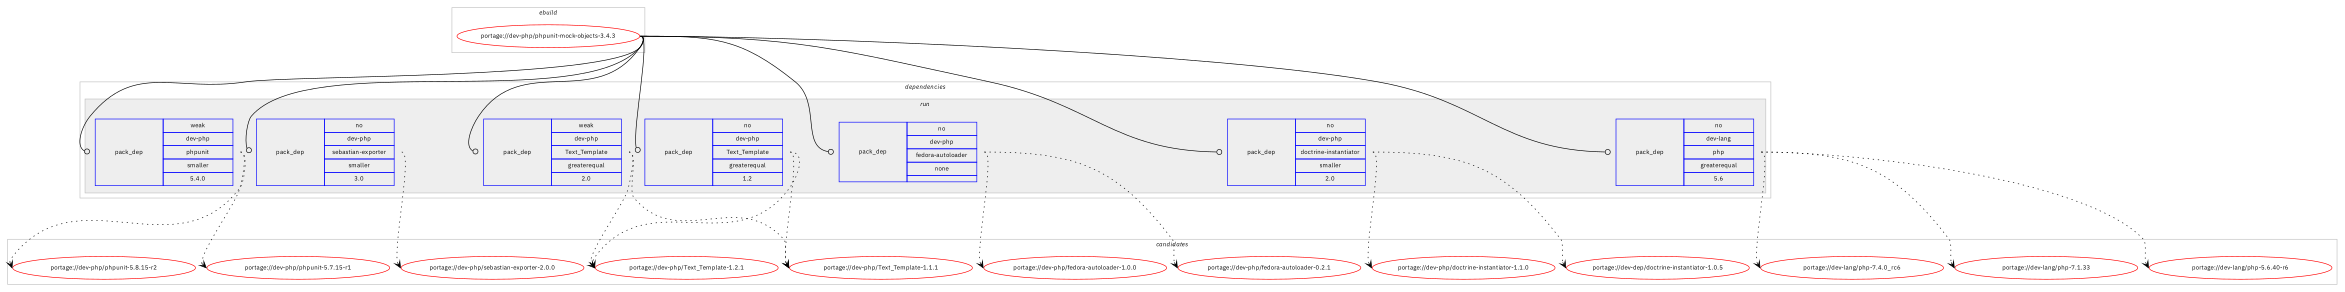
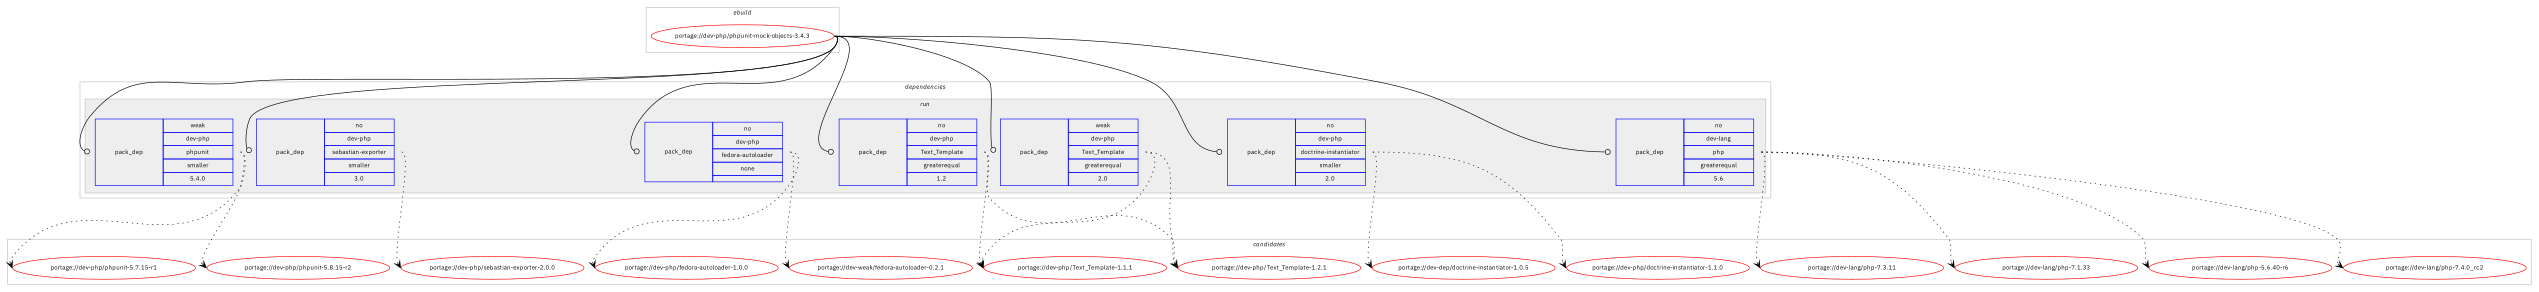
(1269, 268) -> (881, 268)
none -> (1852, 268)
(1852, 268) -> (2435, 268)
